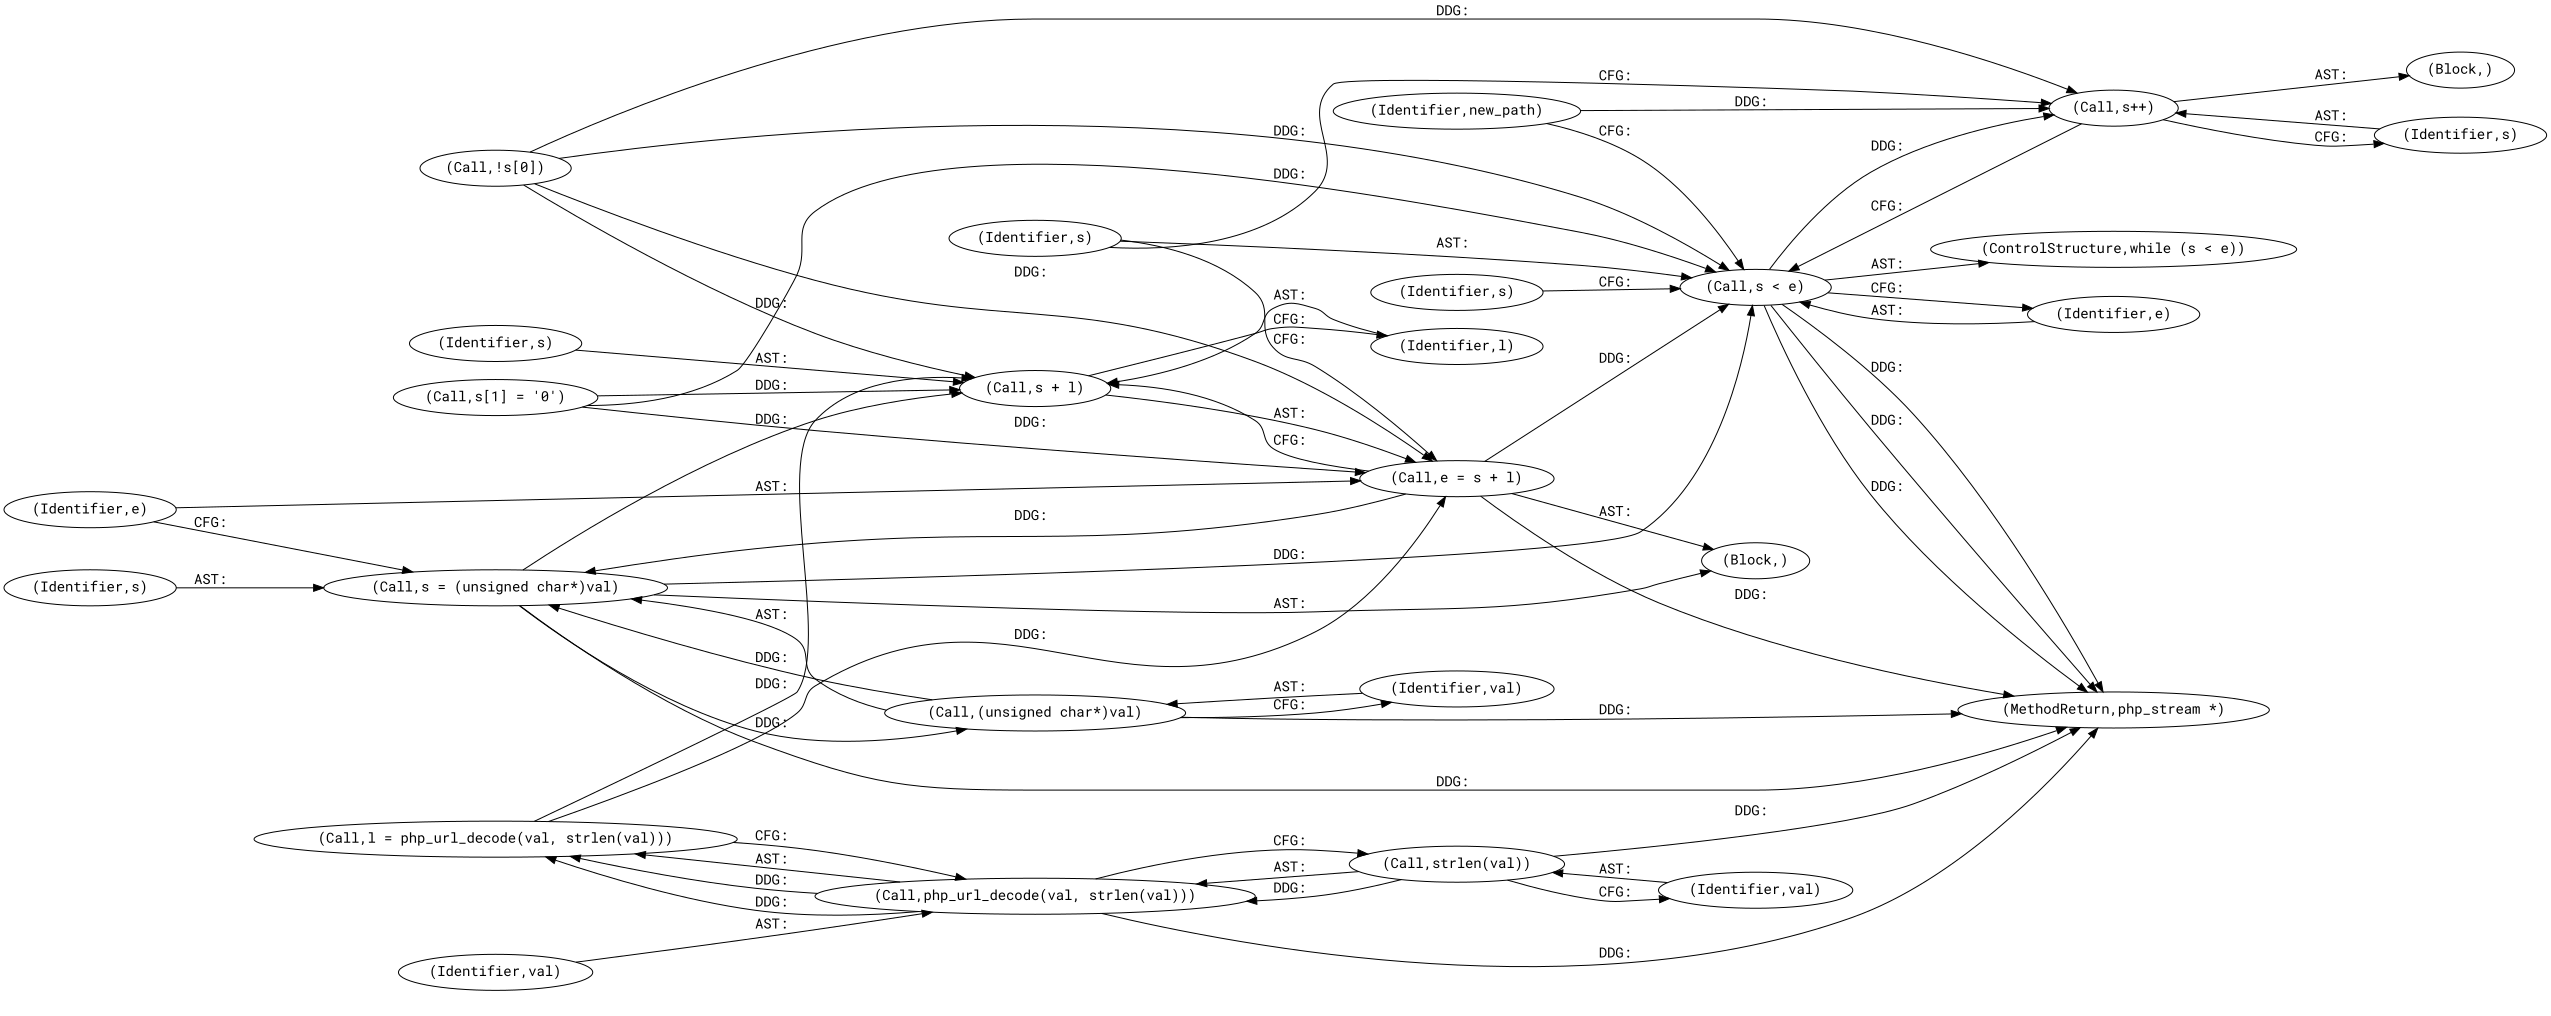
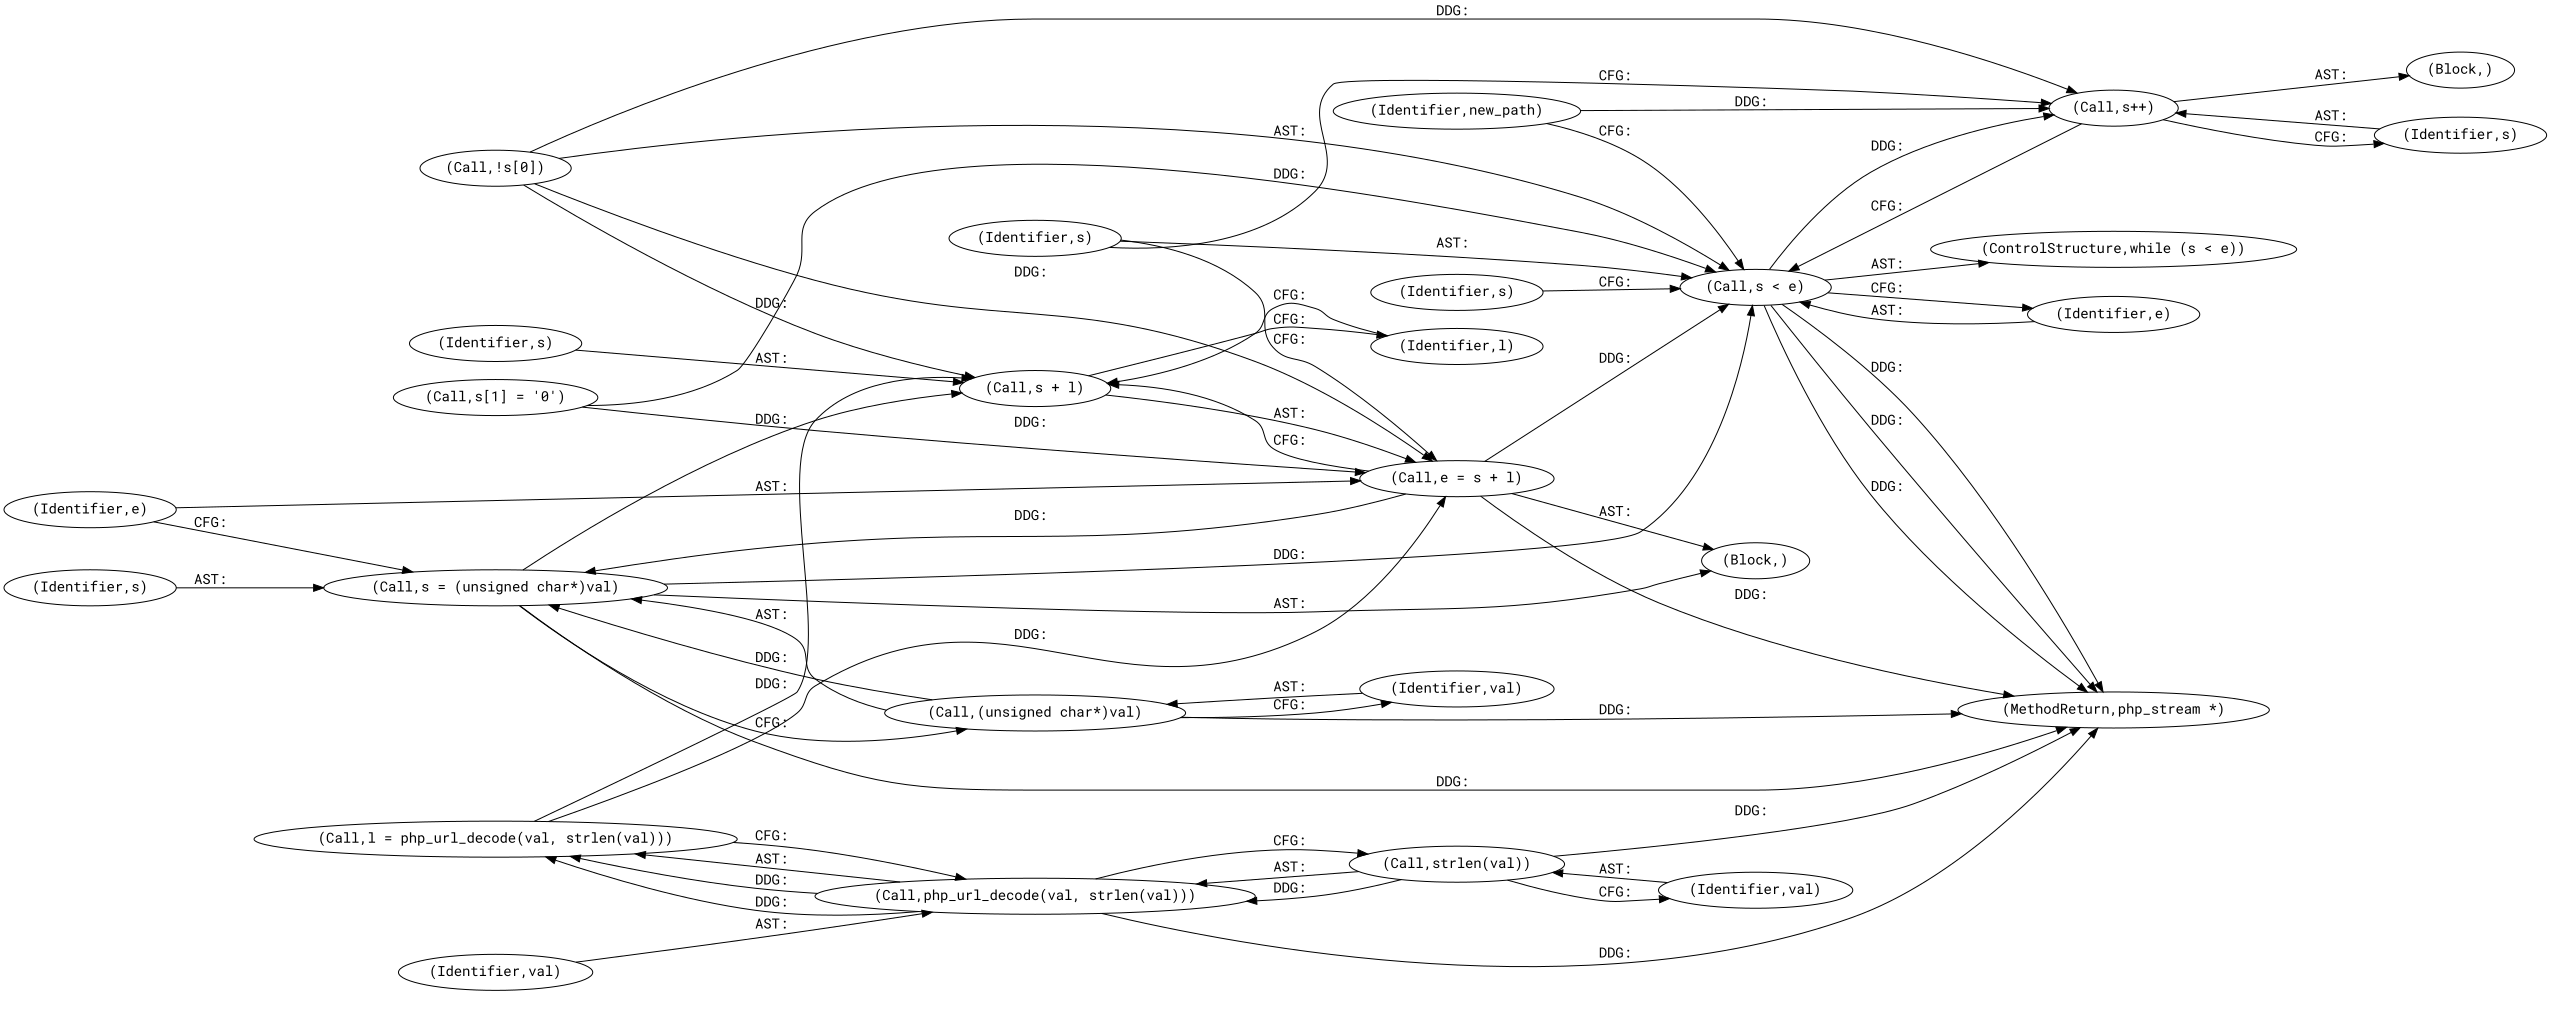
(1294, 132) -> (1294, 132)
(1294, 296) -> (1294, 296)
(774, 393) -> none
(776, 724) -> (776, 724)
